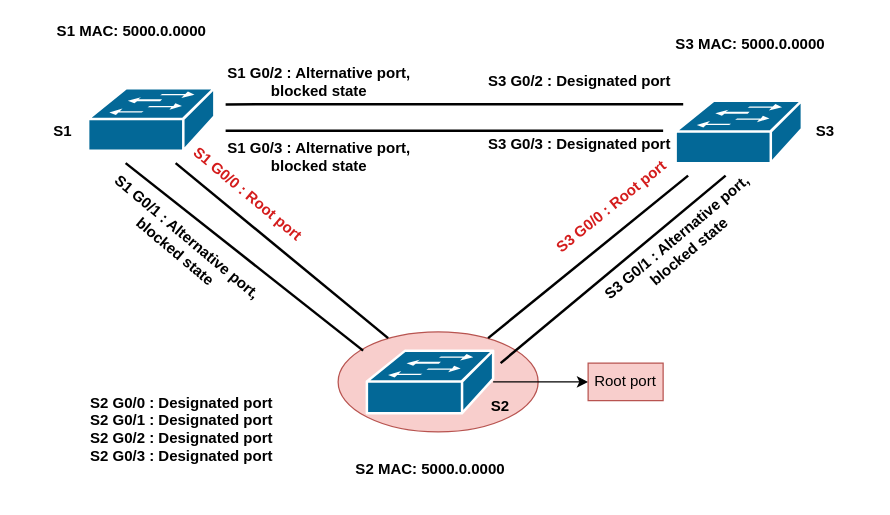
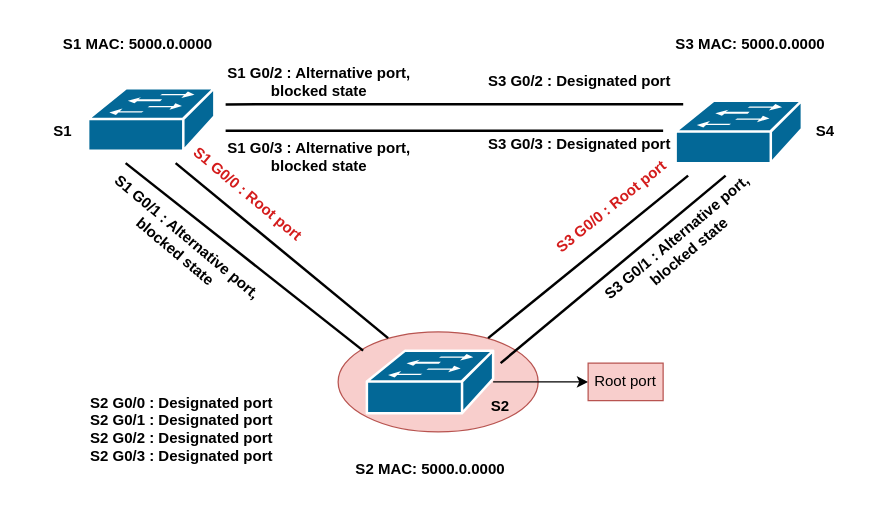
(132, 32) -> (138, 44)
(826, 132) -> (826, 132)
